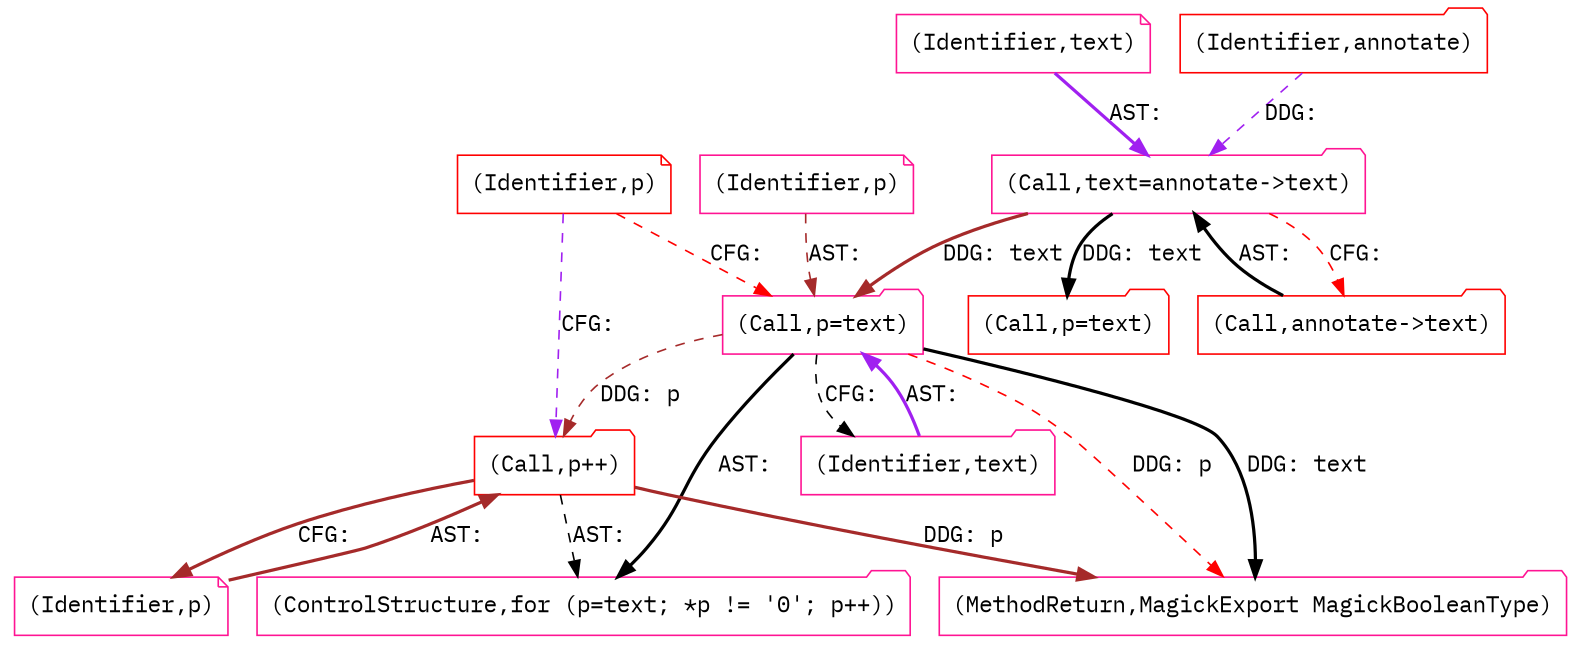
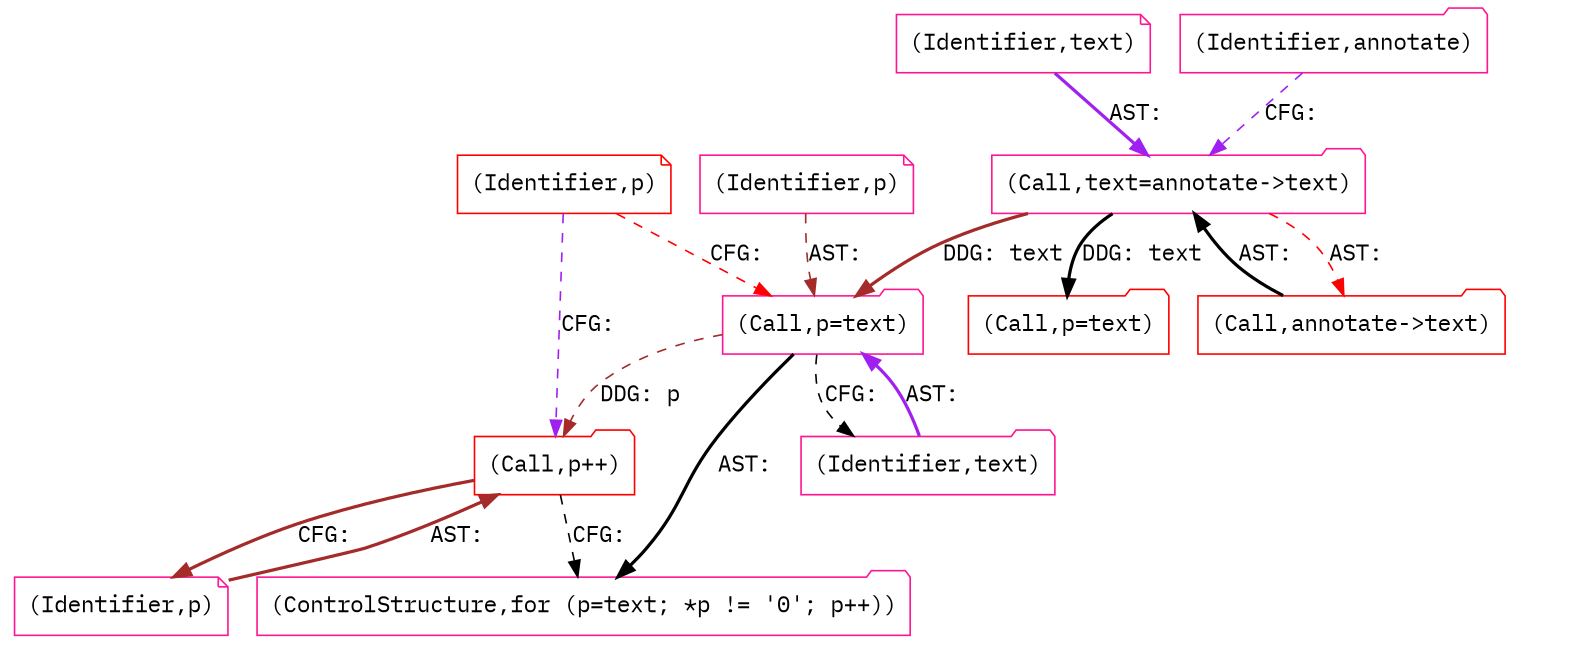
(1334, 44) -> (1334, 44)
(1298, 114) -> (1298, 114)
(1363, 255) -> (1363, 255)
(606, 536) -> (606, 536)
(1253, 606) -> none
